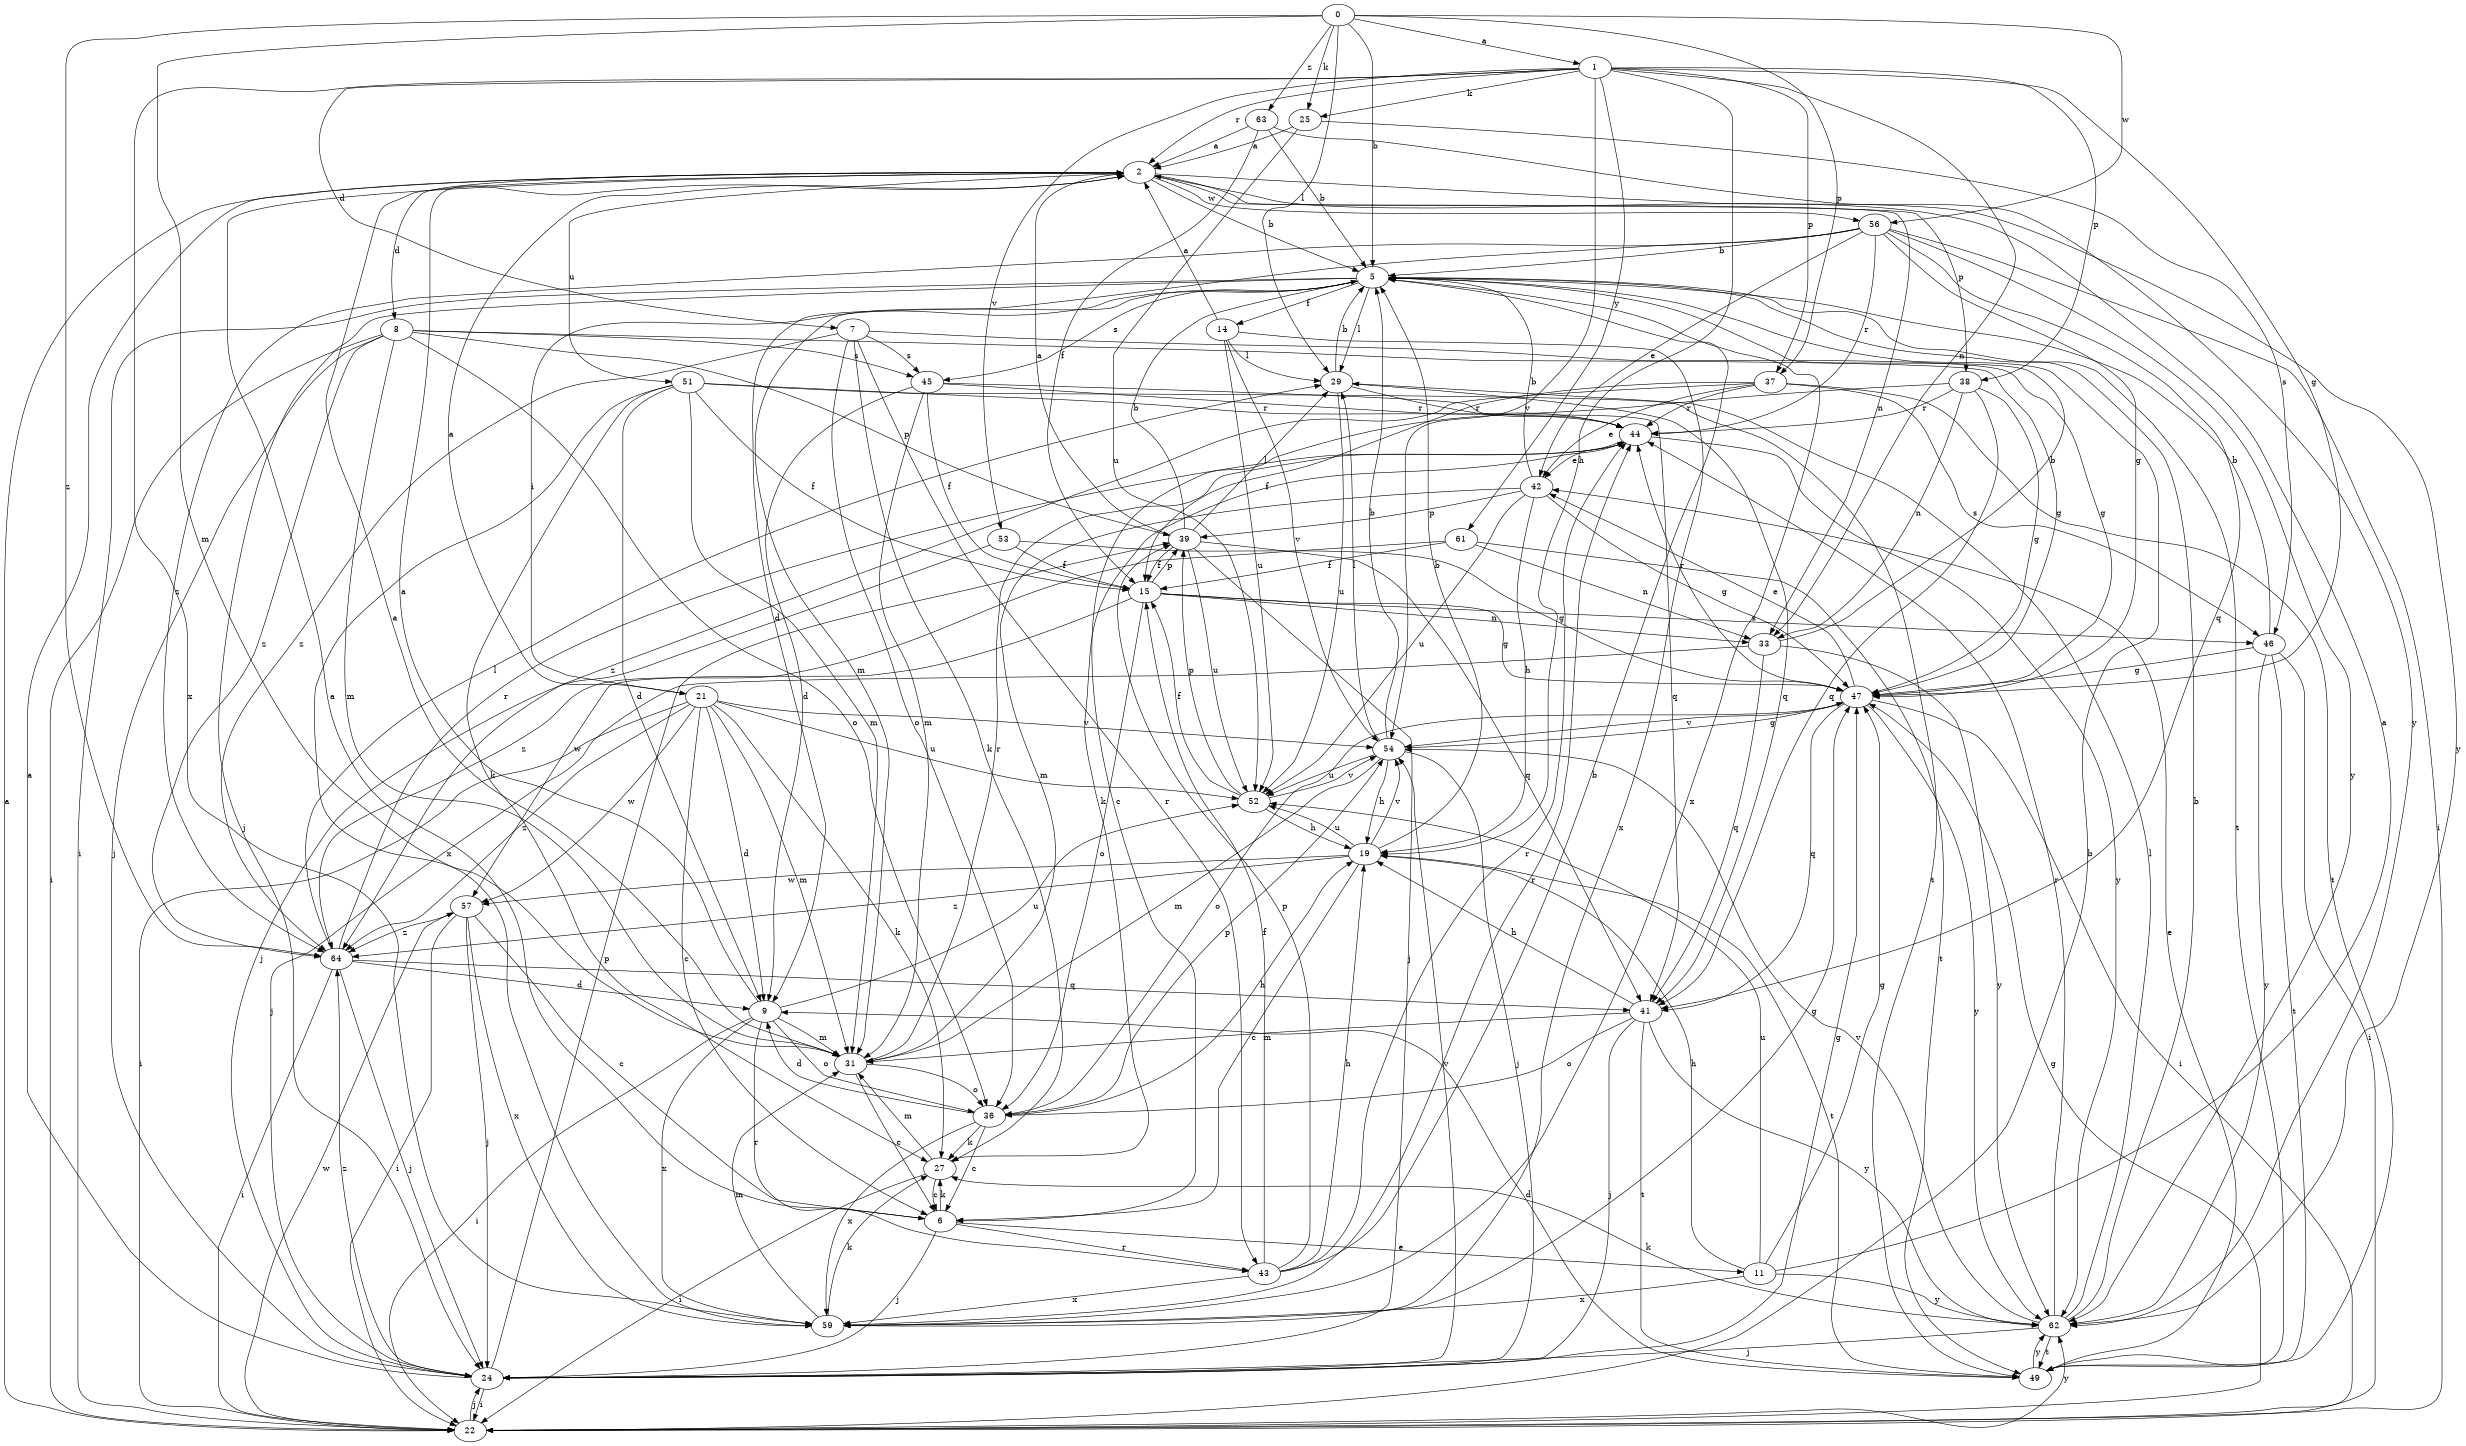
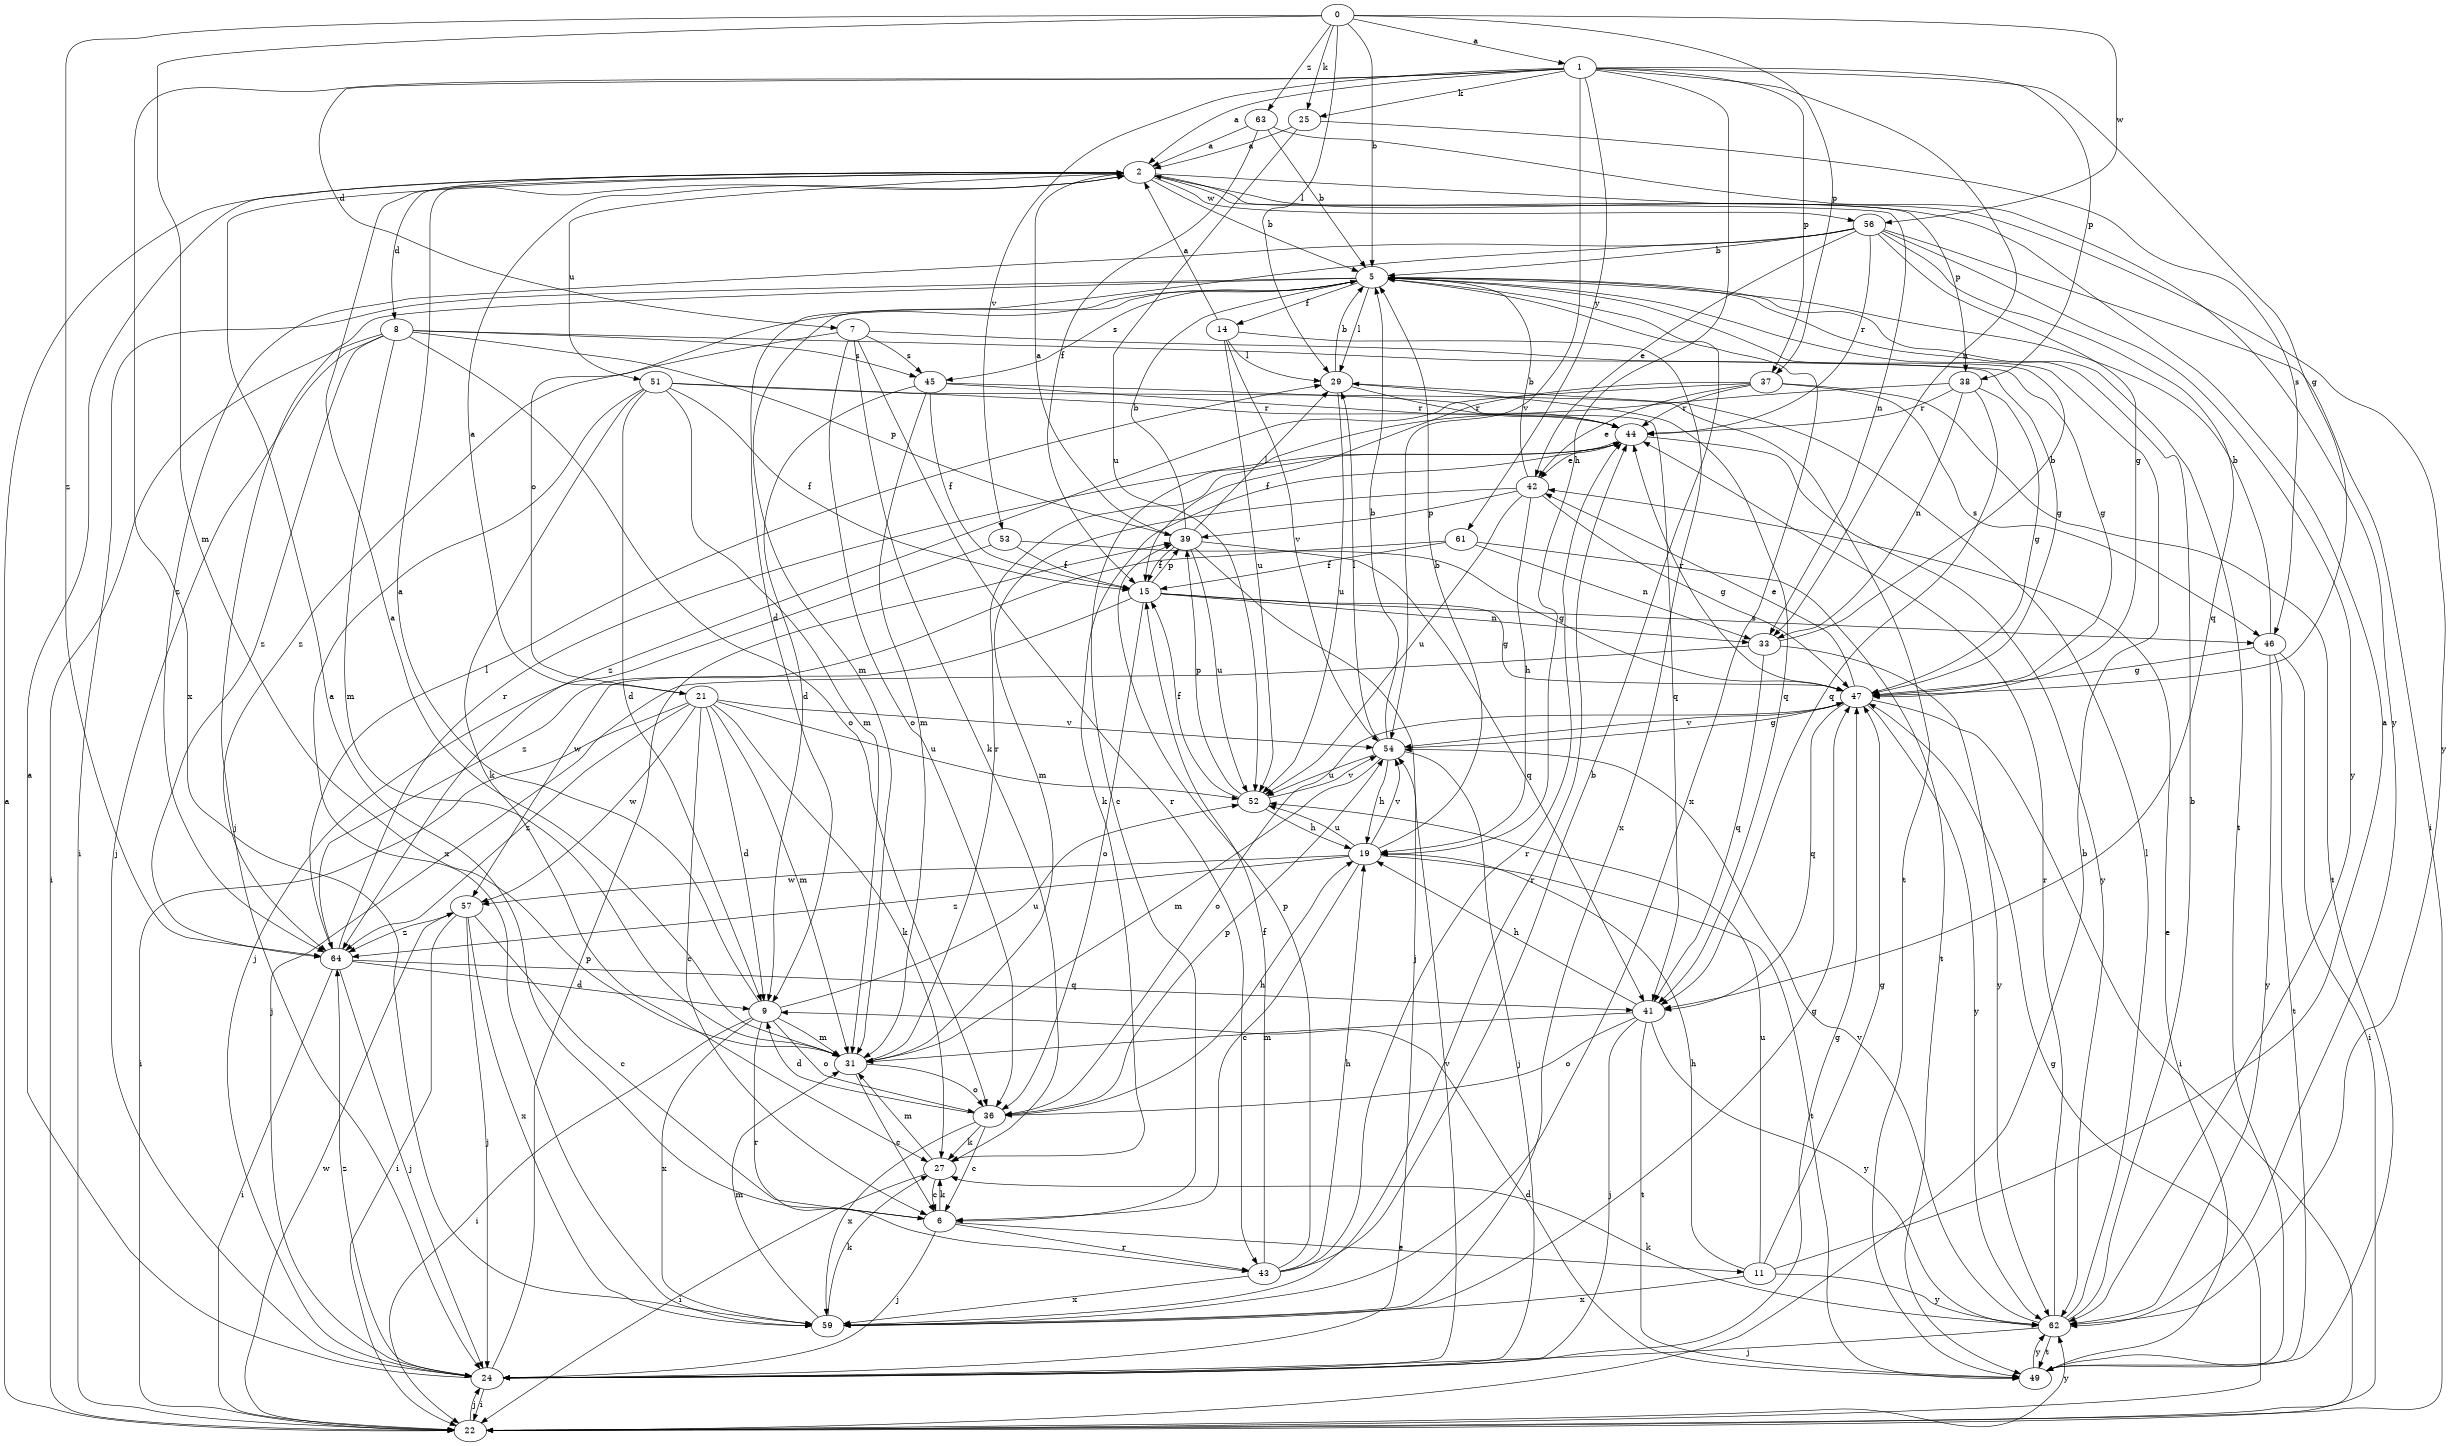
(1238, 120) -> (1237, 120)
(533, 487) -> (534, 487)
